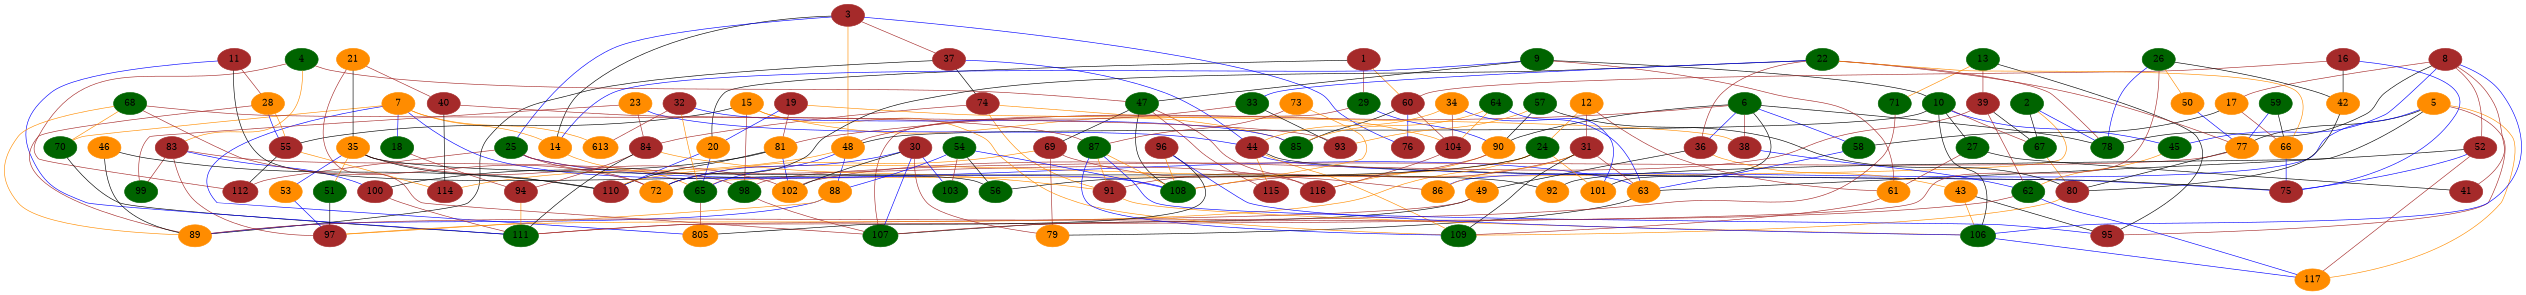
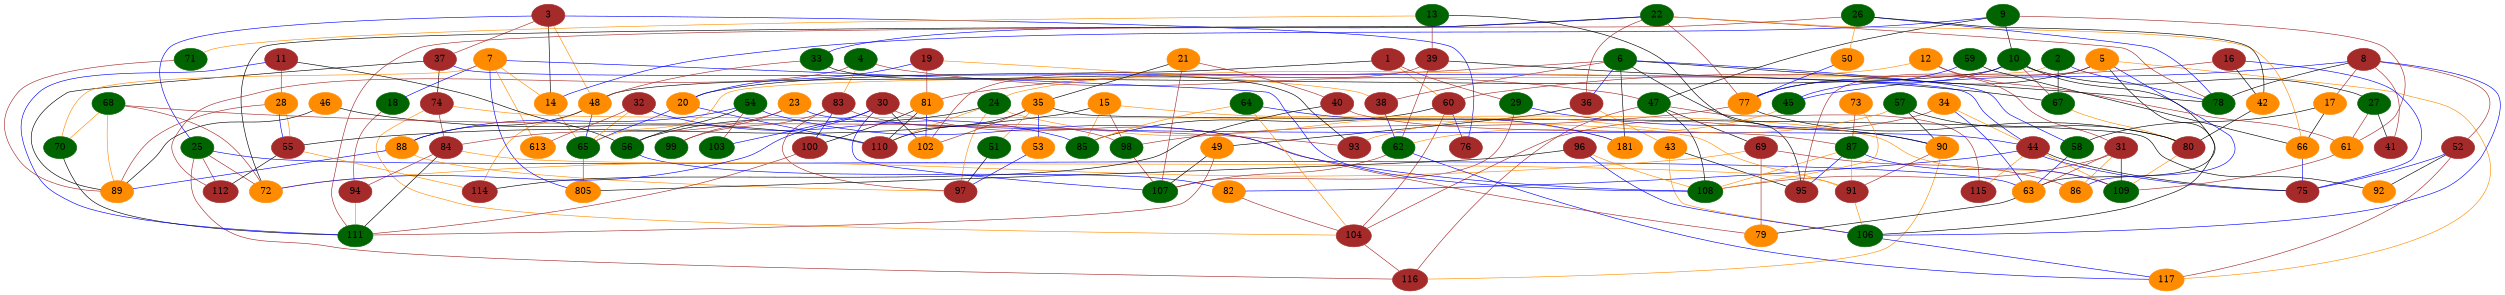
(2255, 123) -> (2316, 126)
(842, 170) -> (498, 126)
none -> (1229, 192)
(1598, 192) -> (1625, 148)
